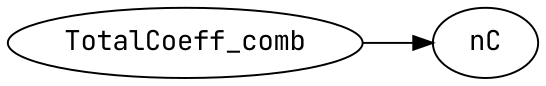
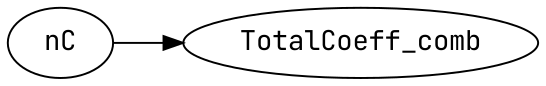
(388, 43) -> (138, 43)
